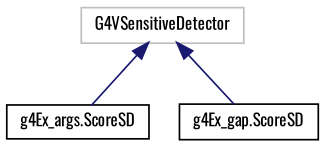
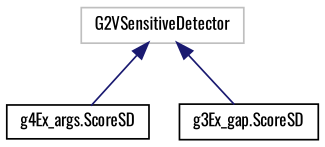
(163, 25) -> (163, 25)
(249, 122) -> (249, 122)
